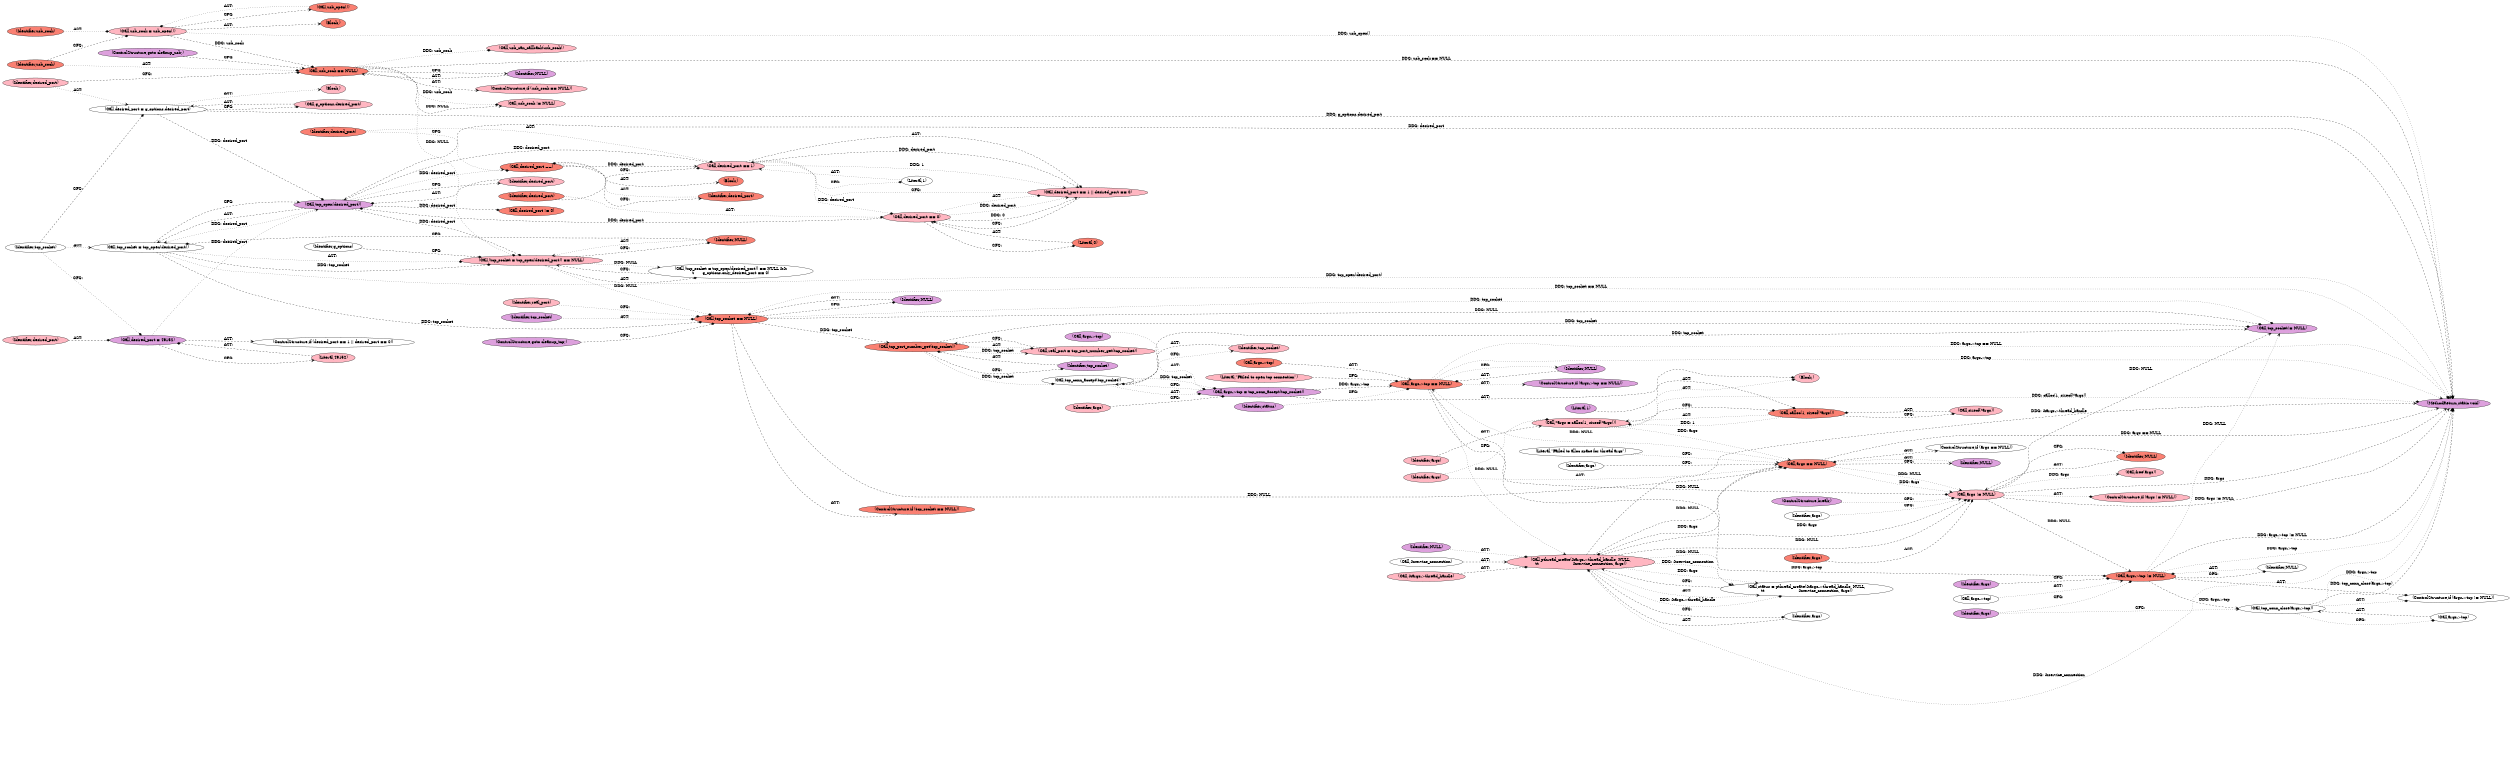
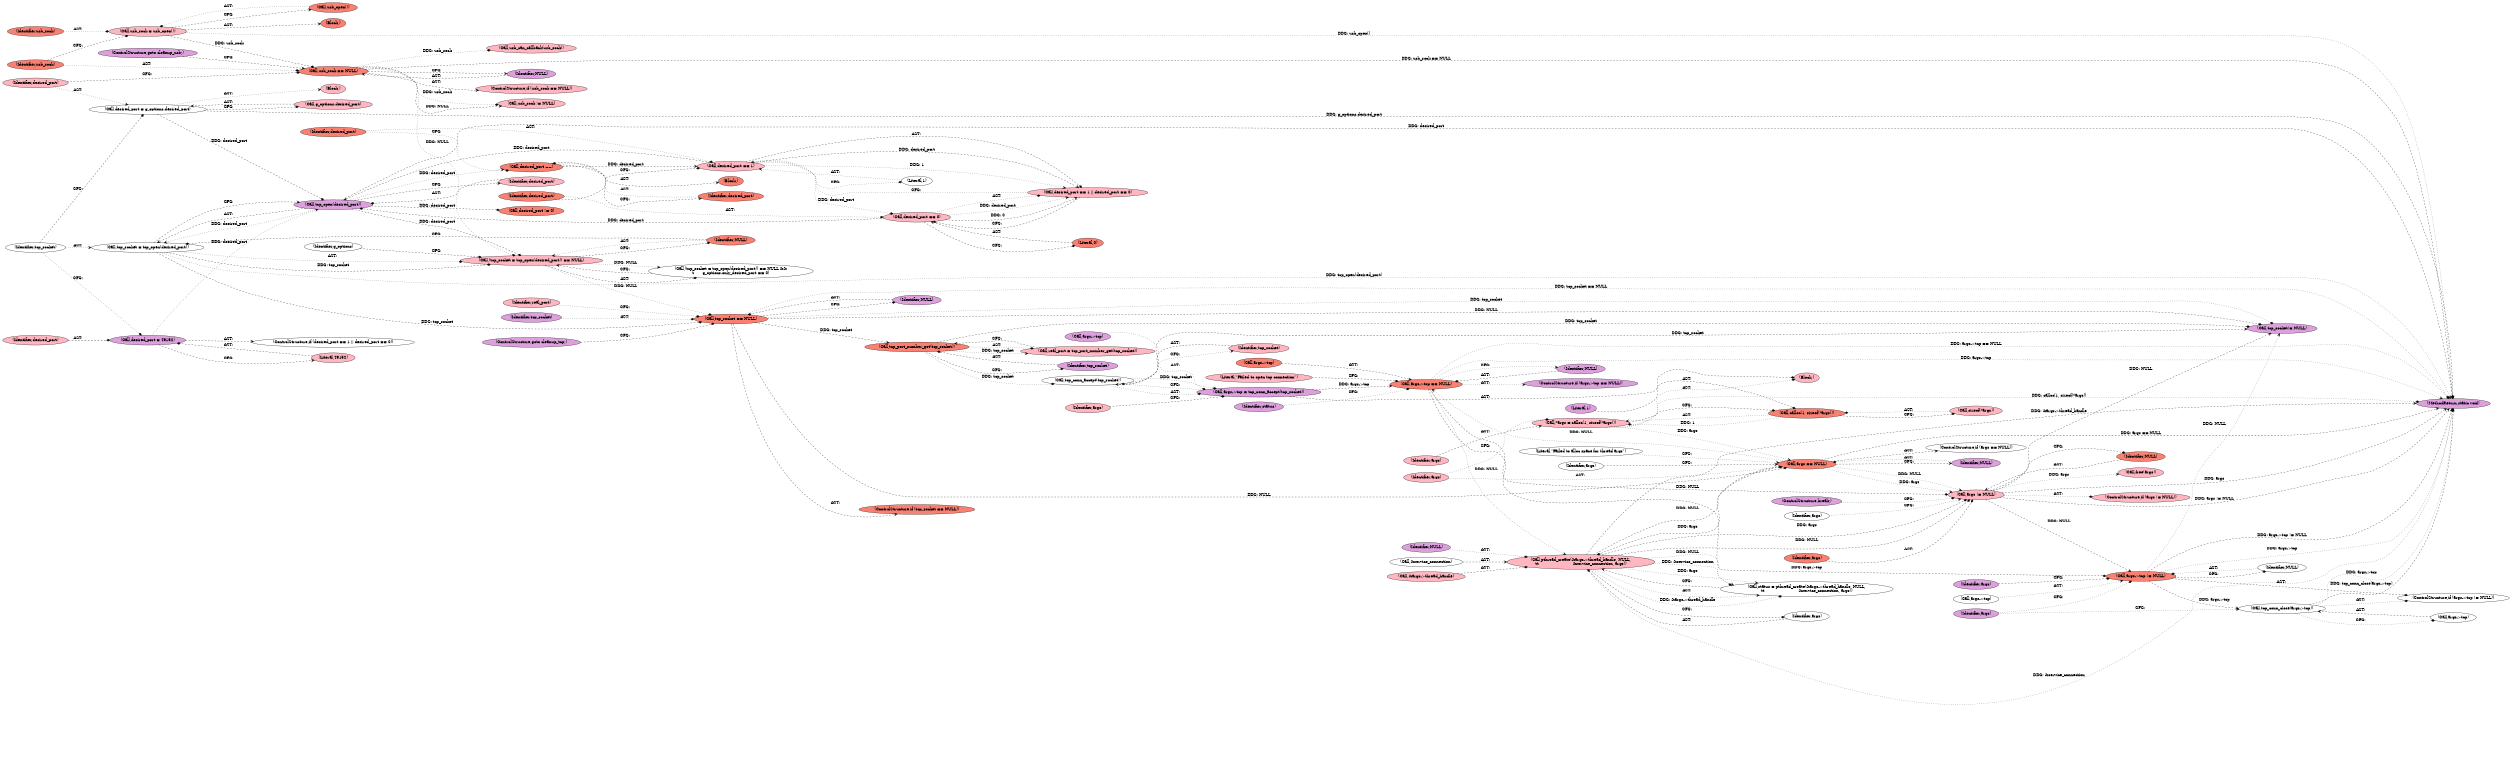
(1899, 412) -> (1899, 412)
